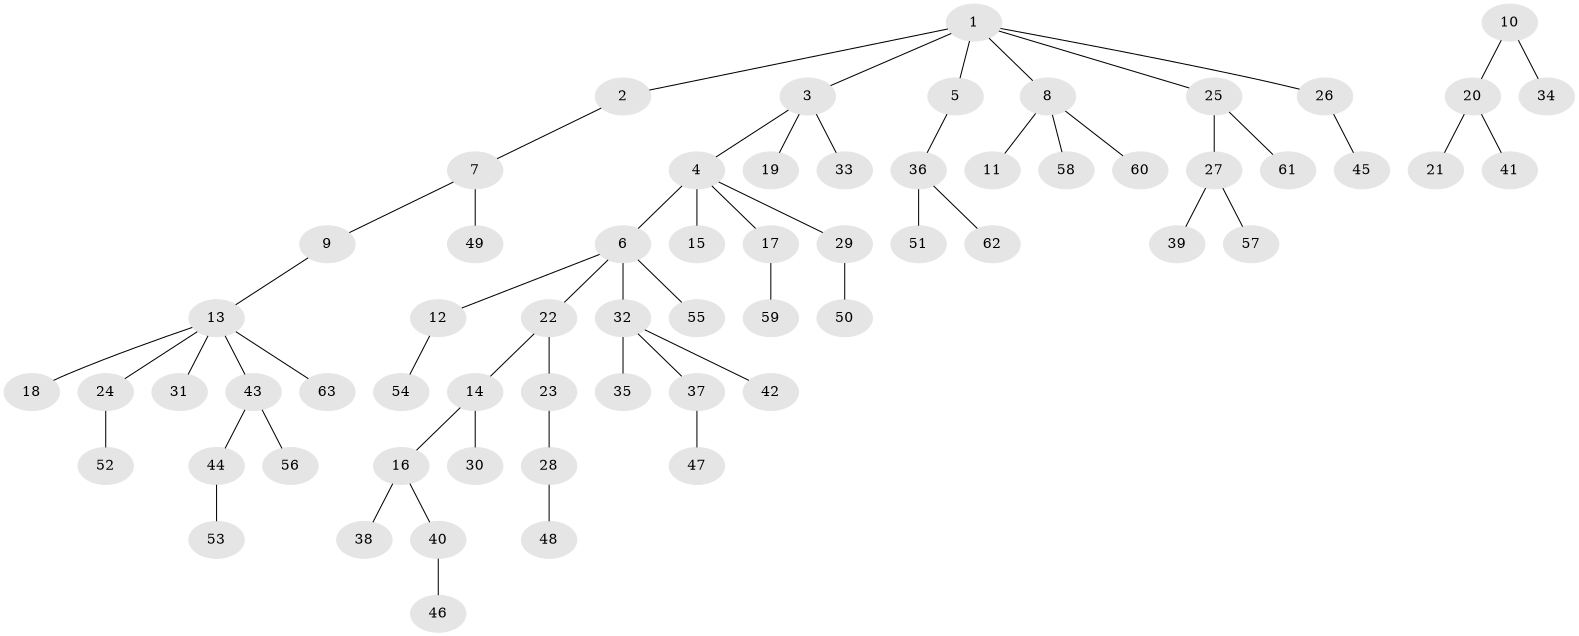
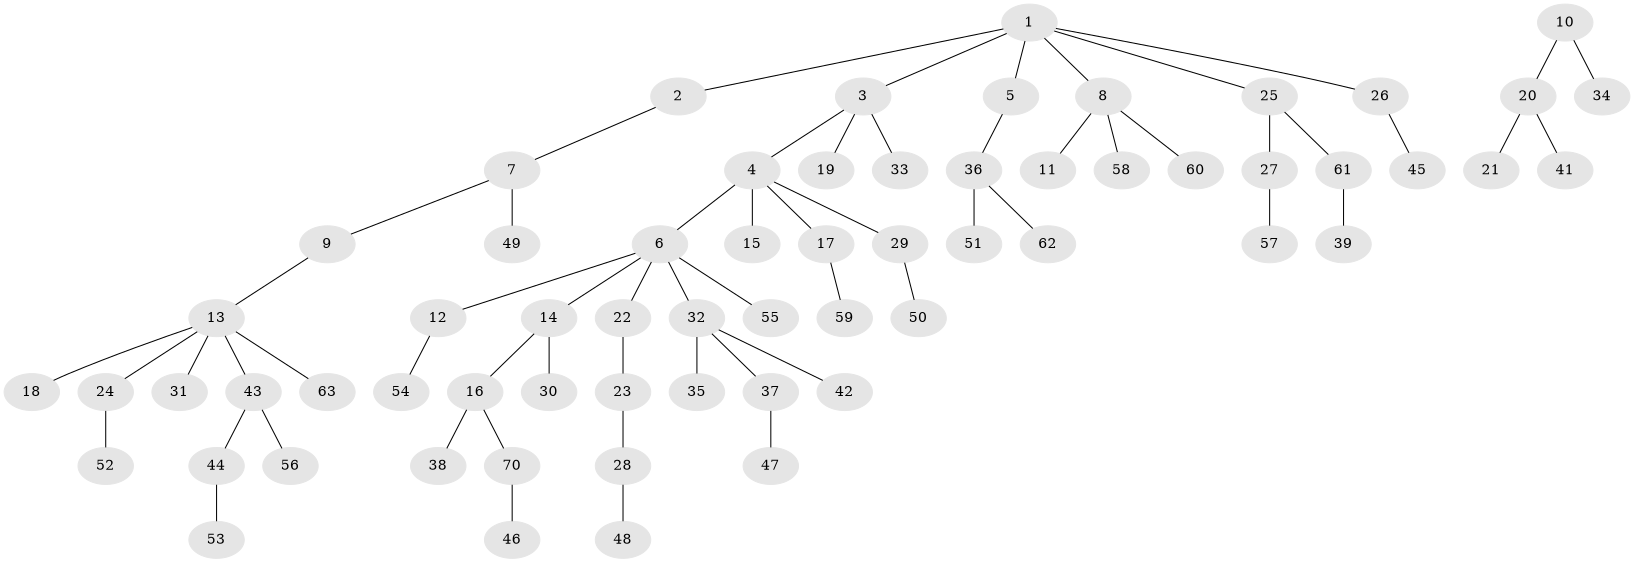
(1196, 207) -> (1344, 207)
(512, 355) -> (604, 281)
(438, 540) -> (512, 466)
